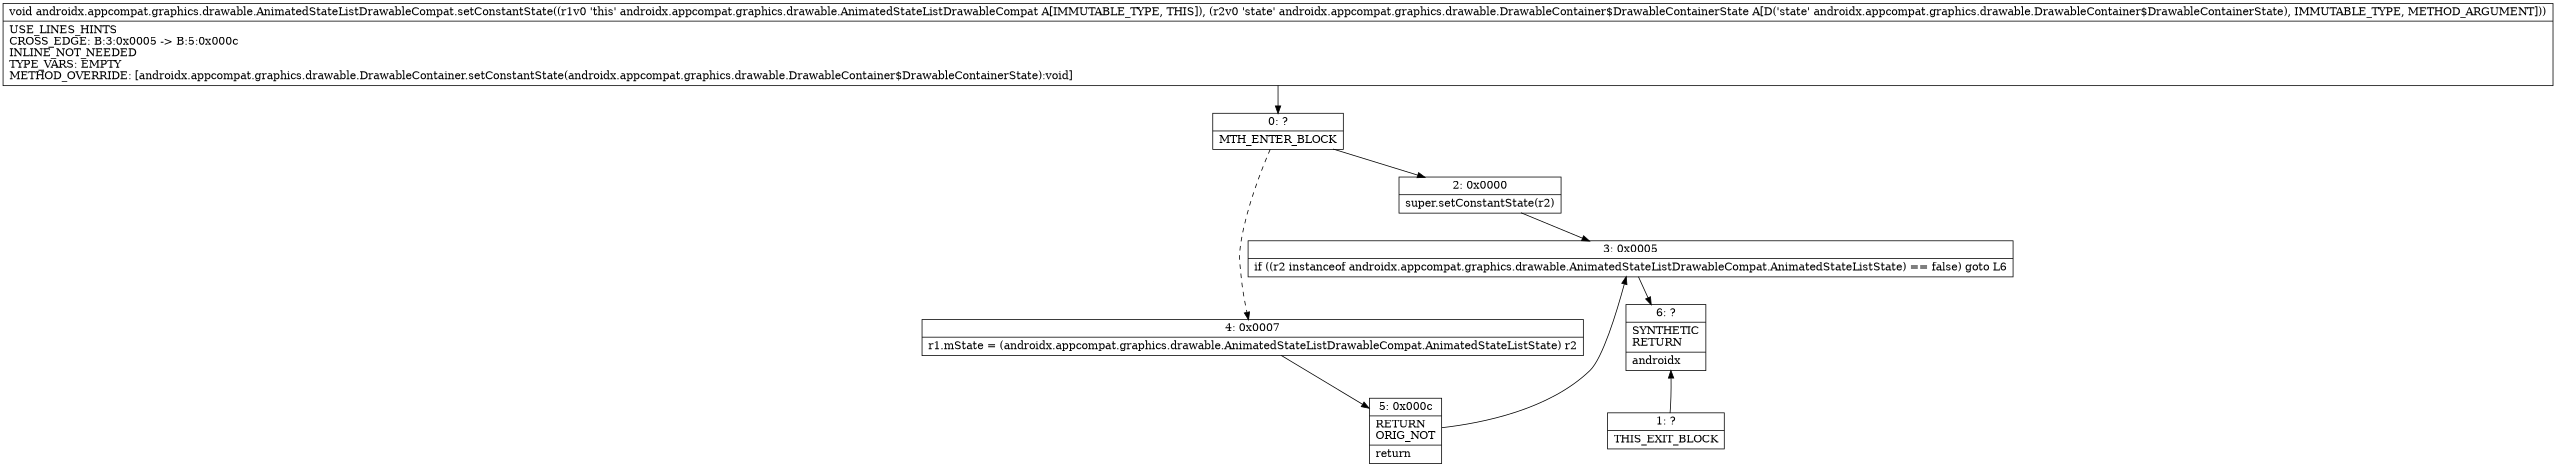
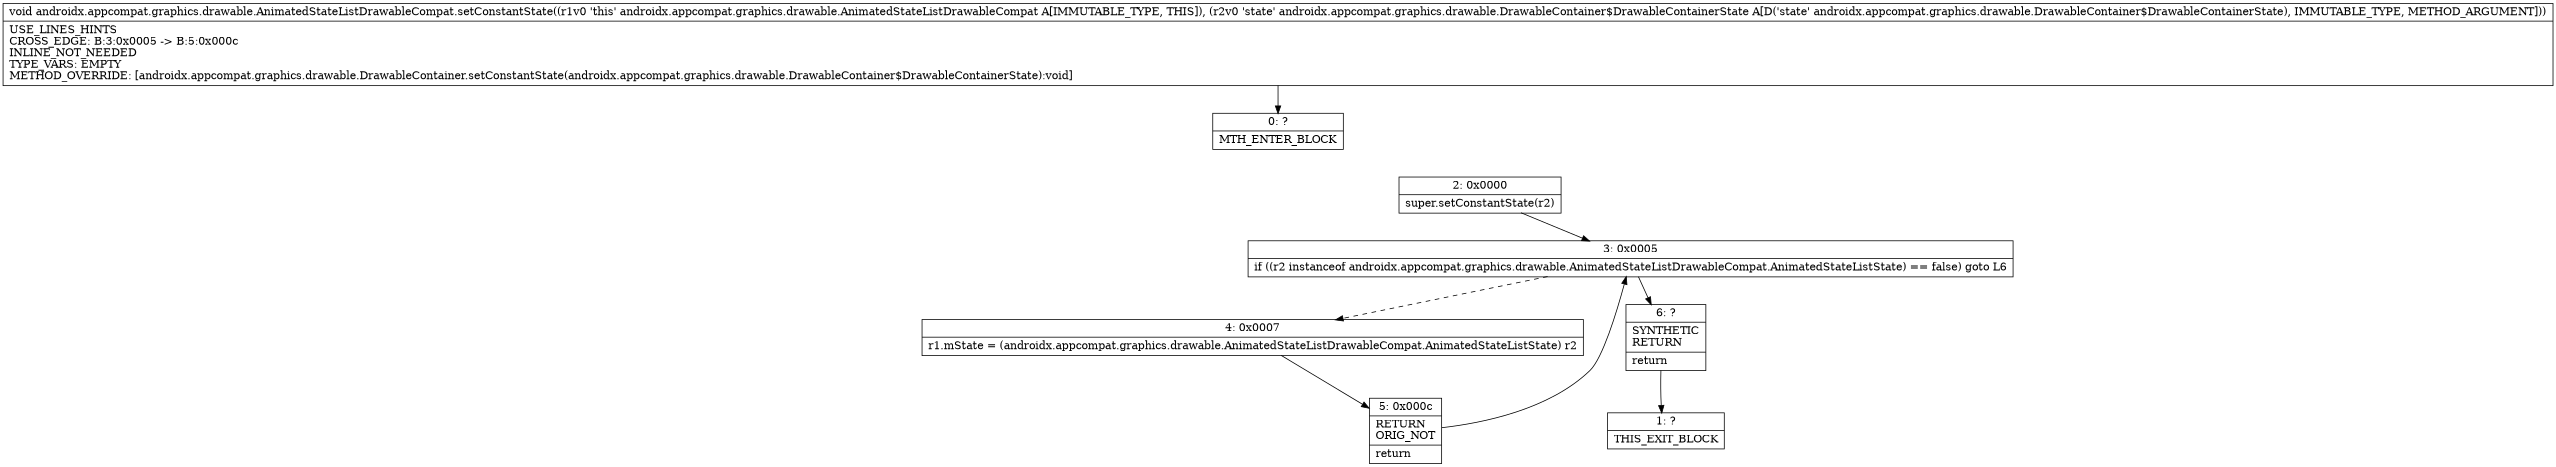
(1375, 162) -> none
(1243, 229) -> (1445, 297)
(1657, 361) -> (1650, 361)
(1671, 396) -> (1661, 388)
